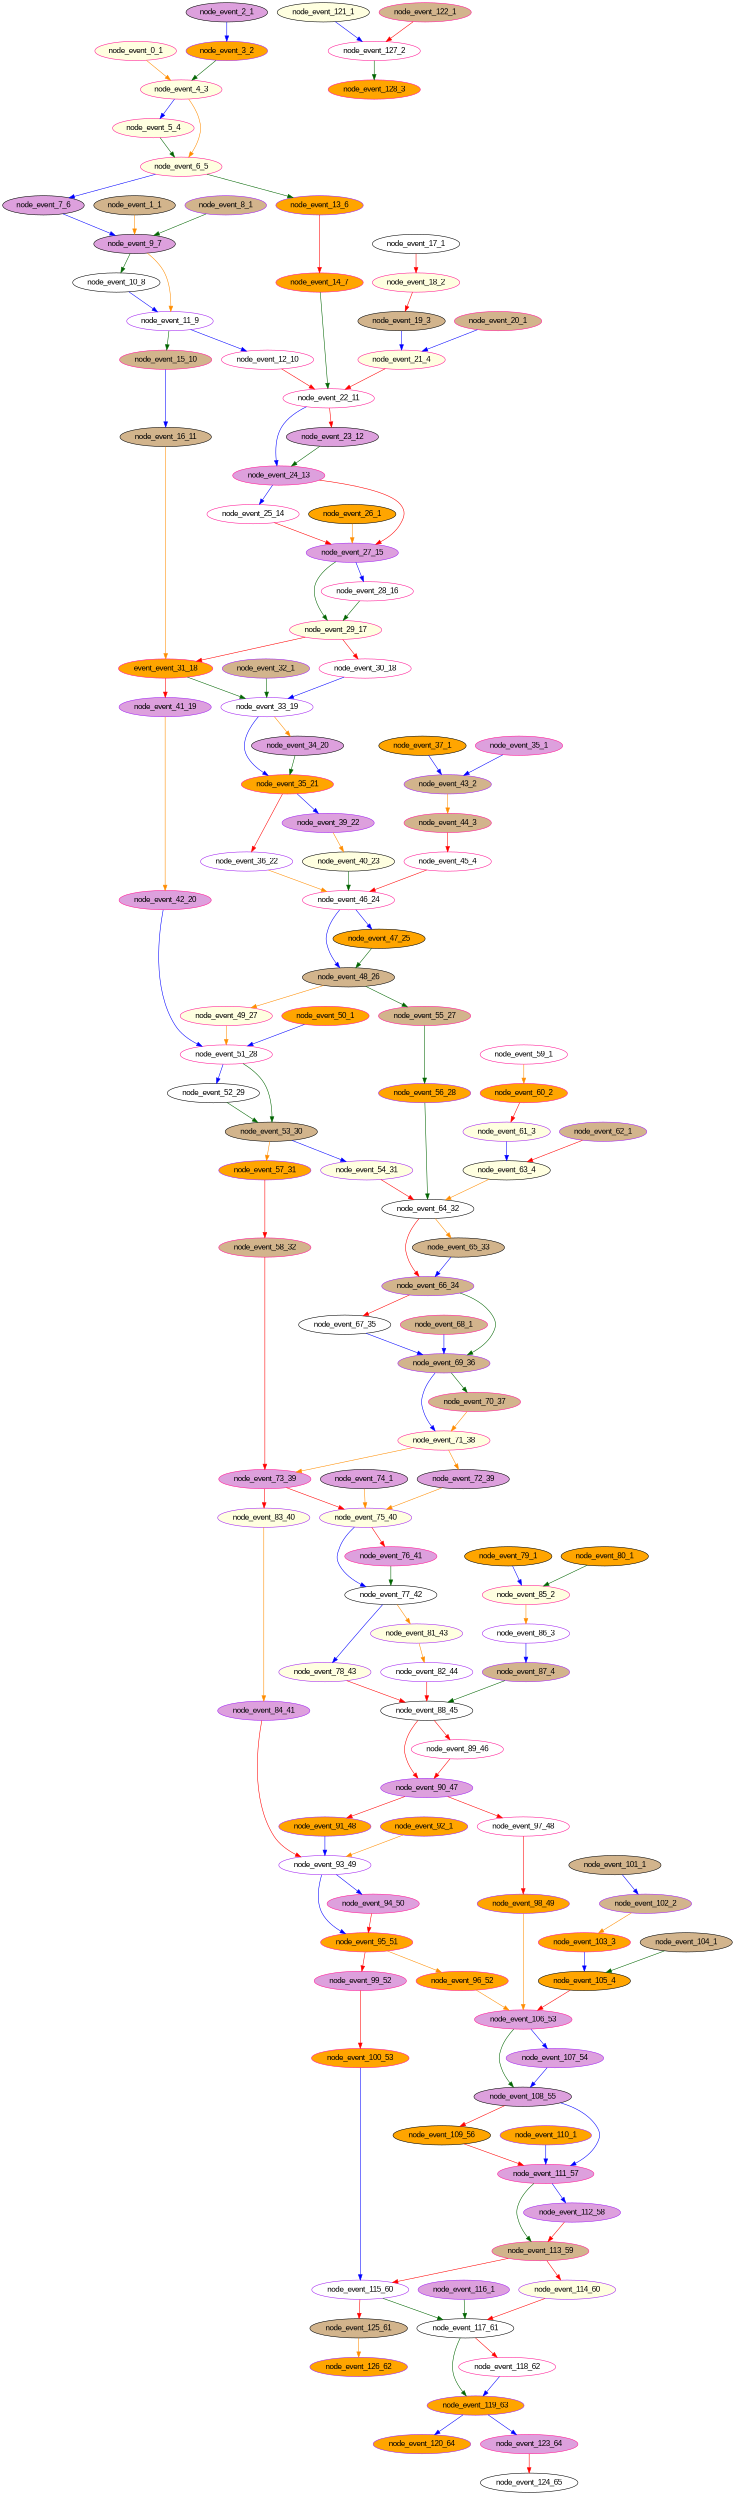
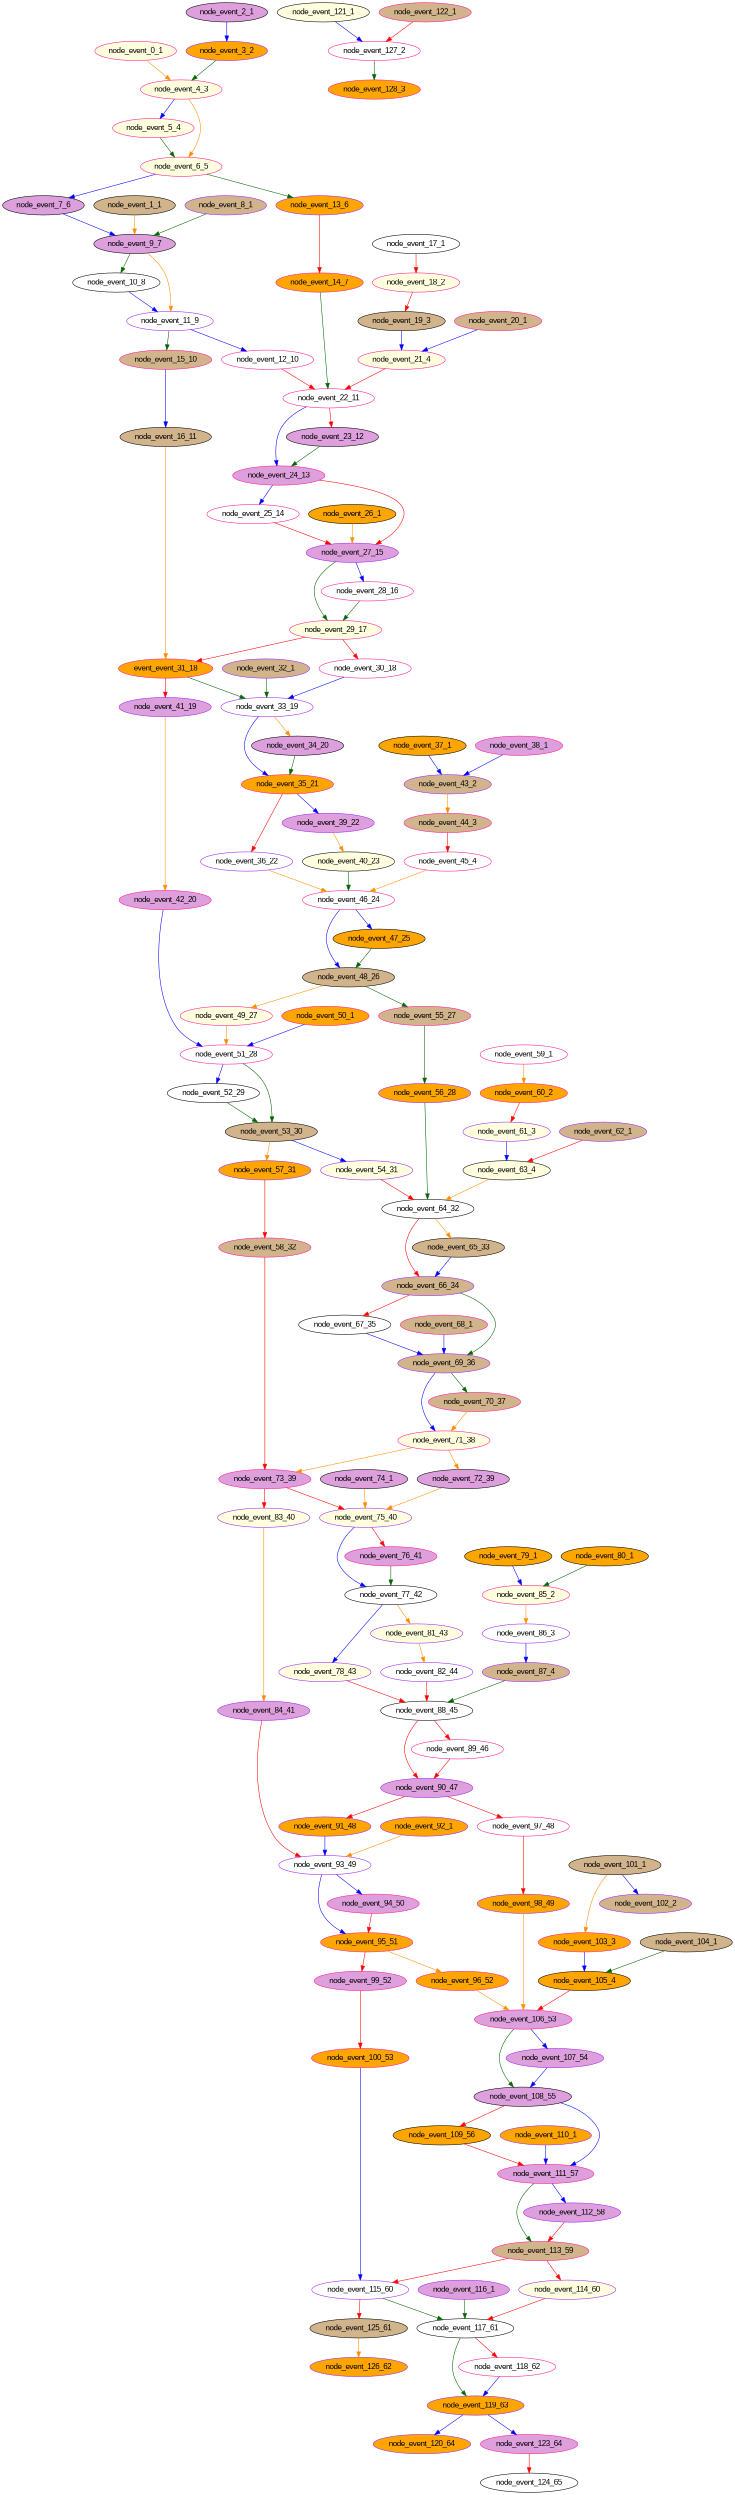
(519, 746) -> (519, 746)
(401, 880) -> (401, 880)
(617, 1922) -> (592, 1899)
